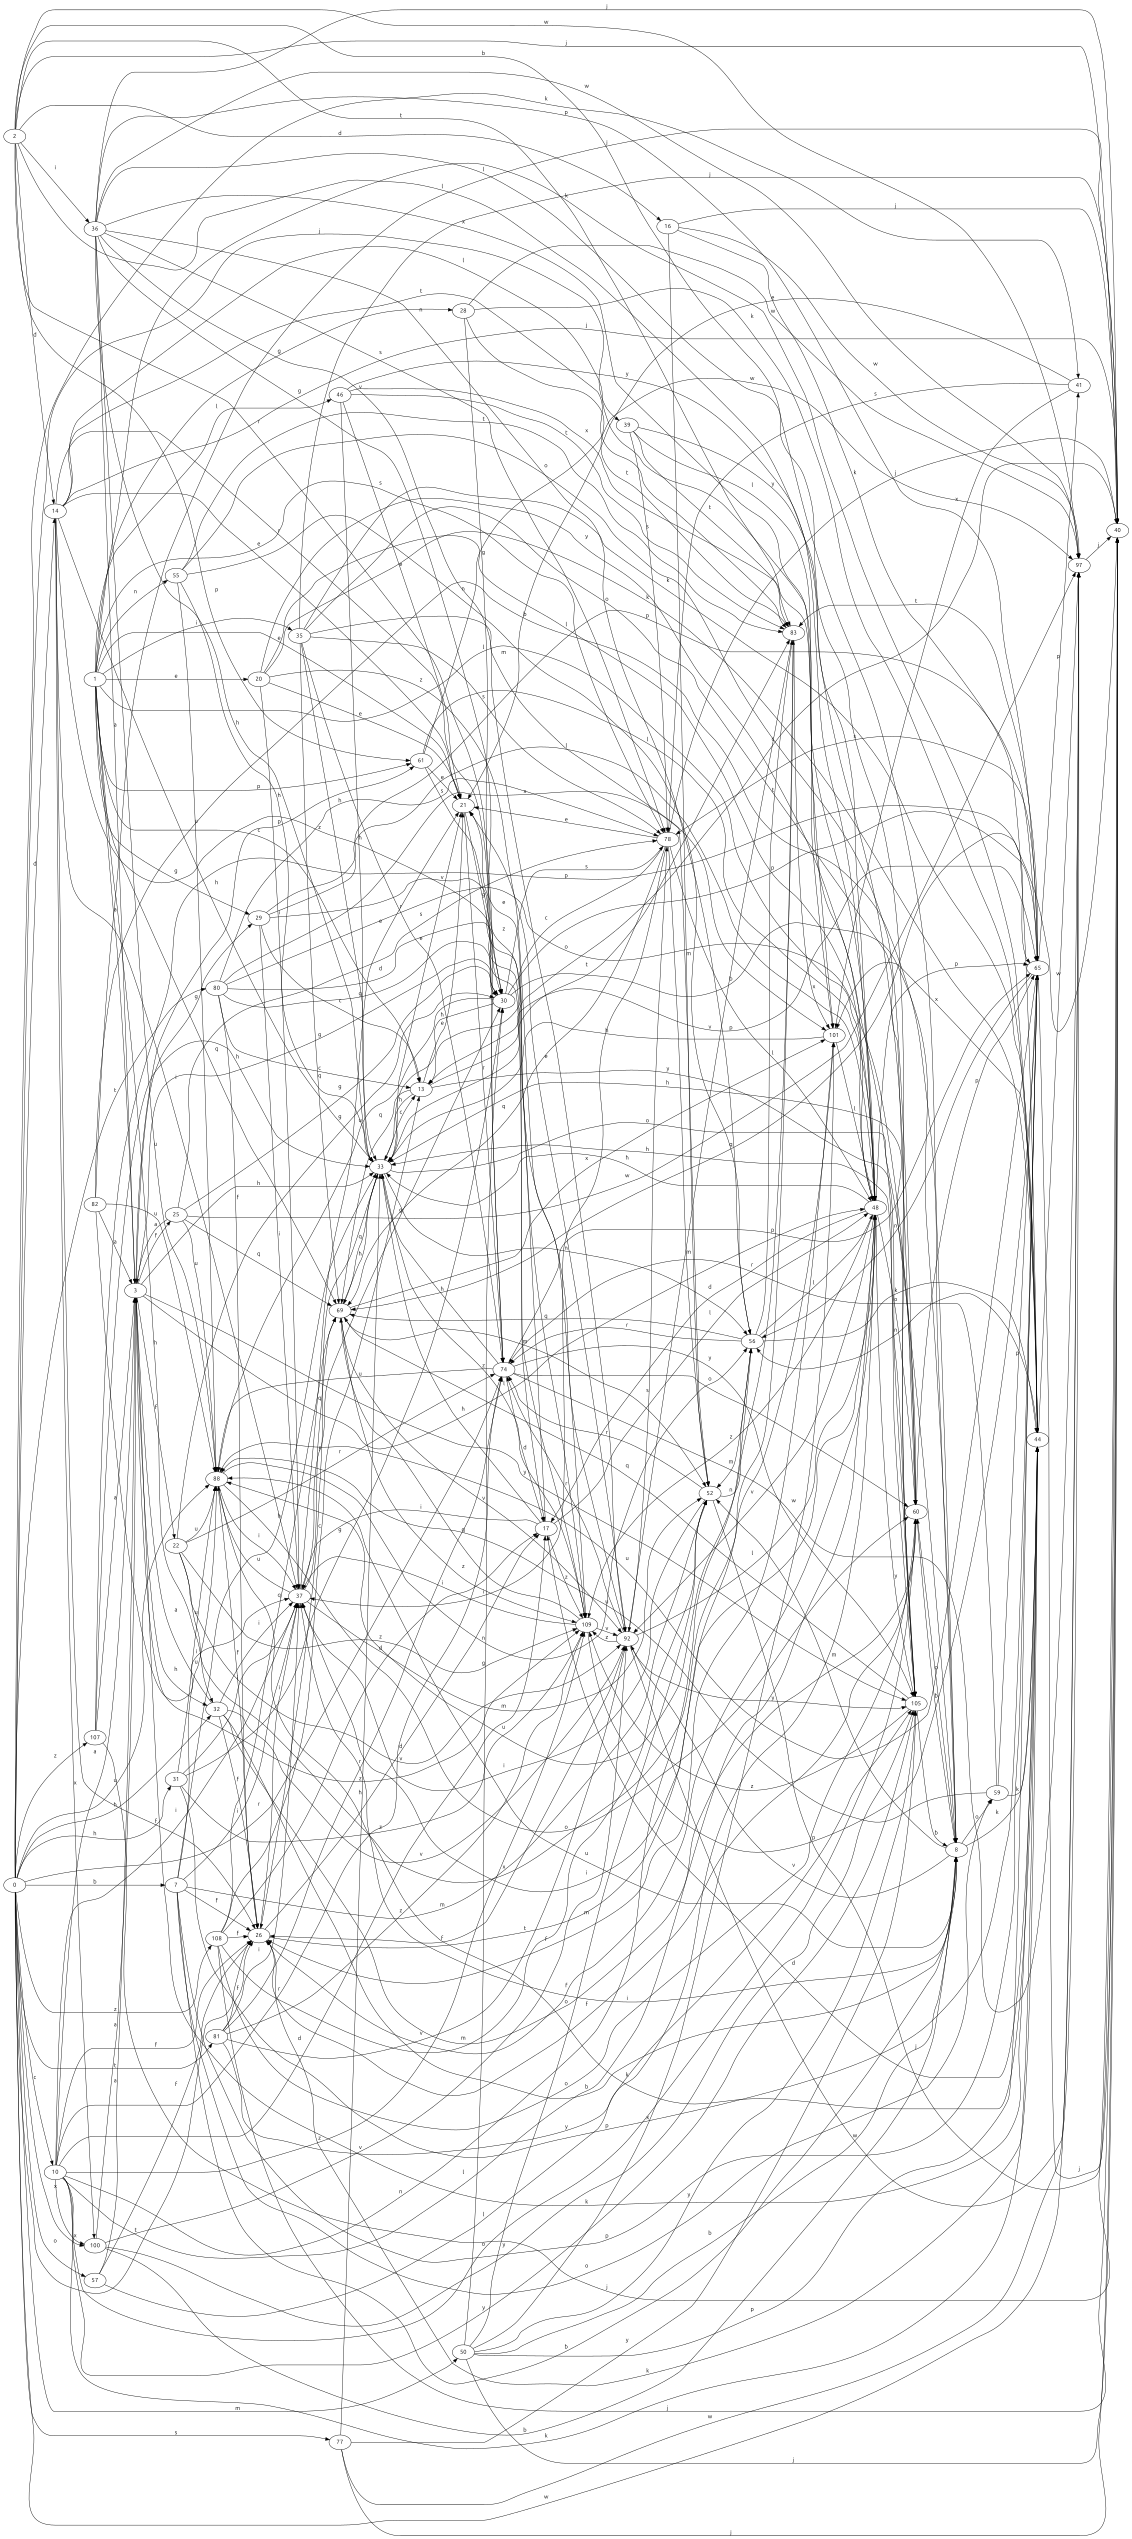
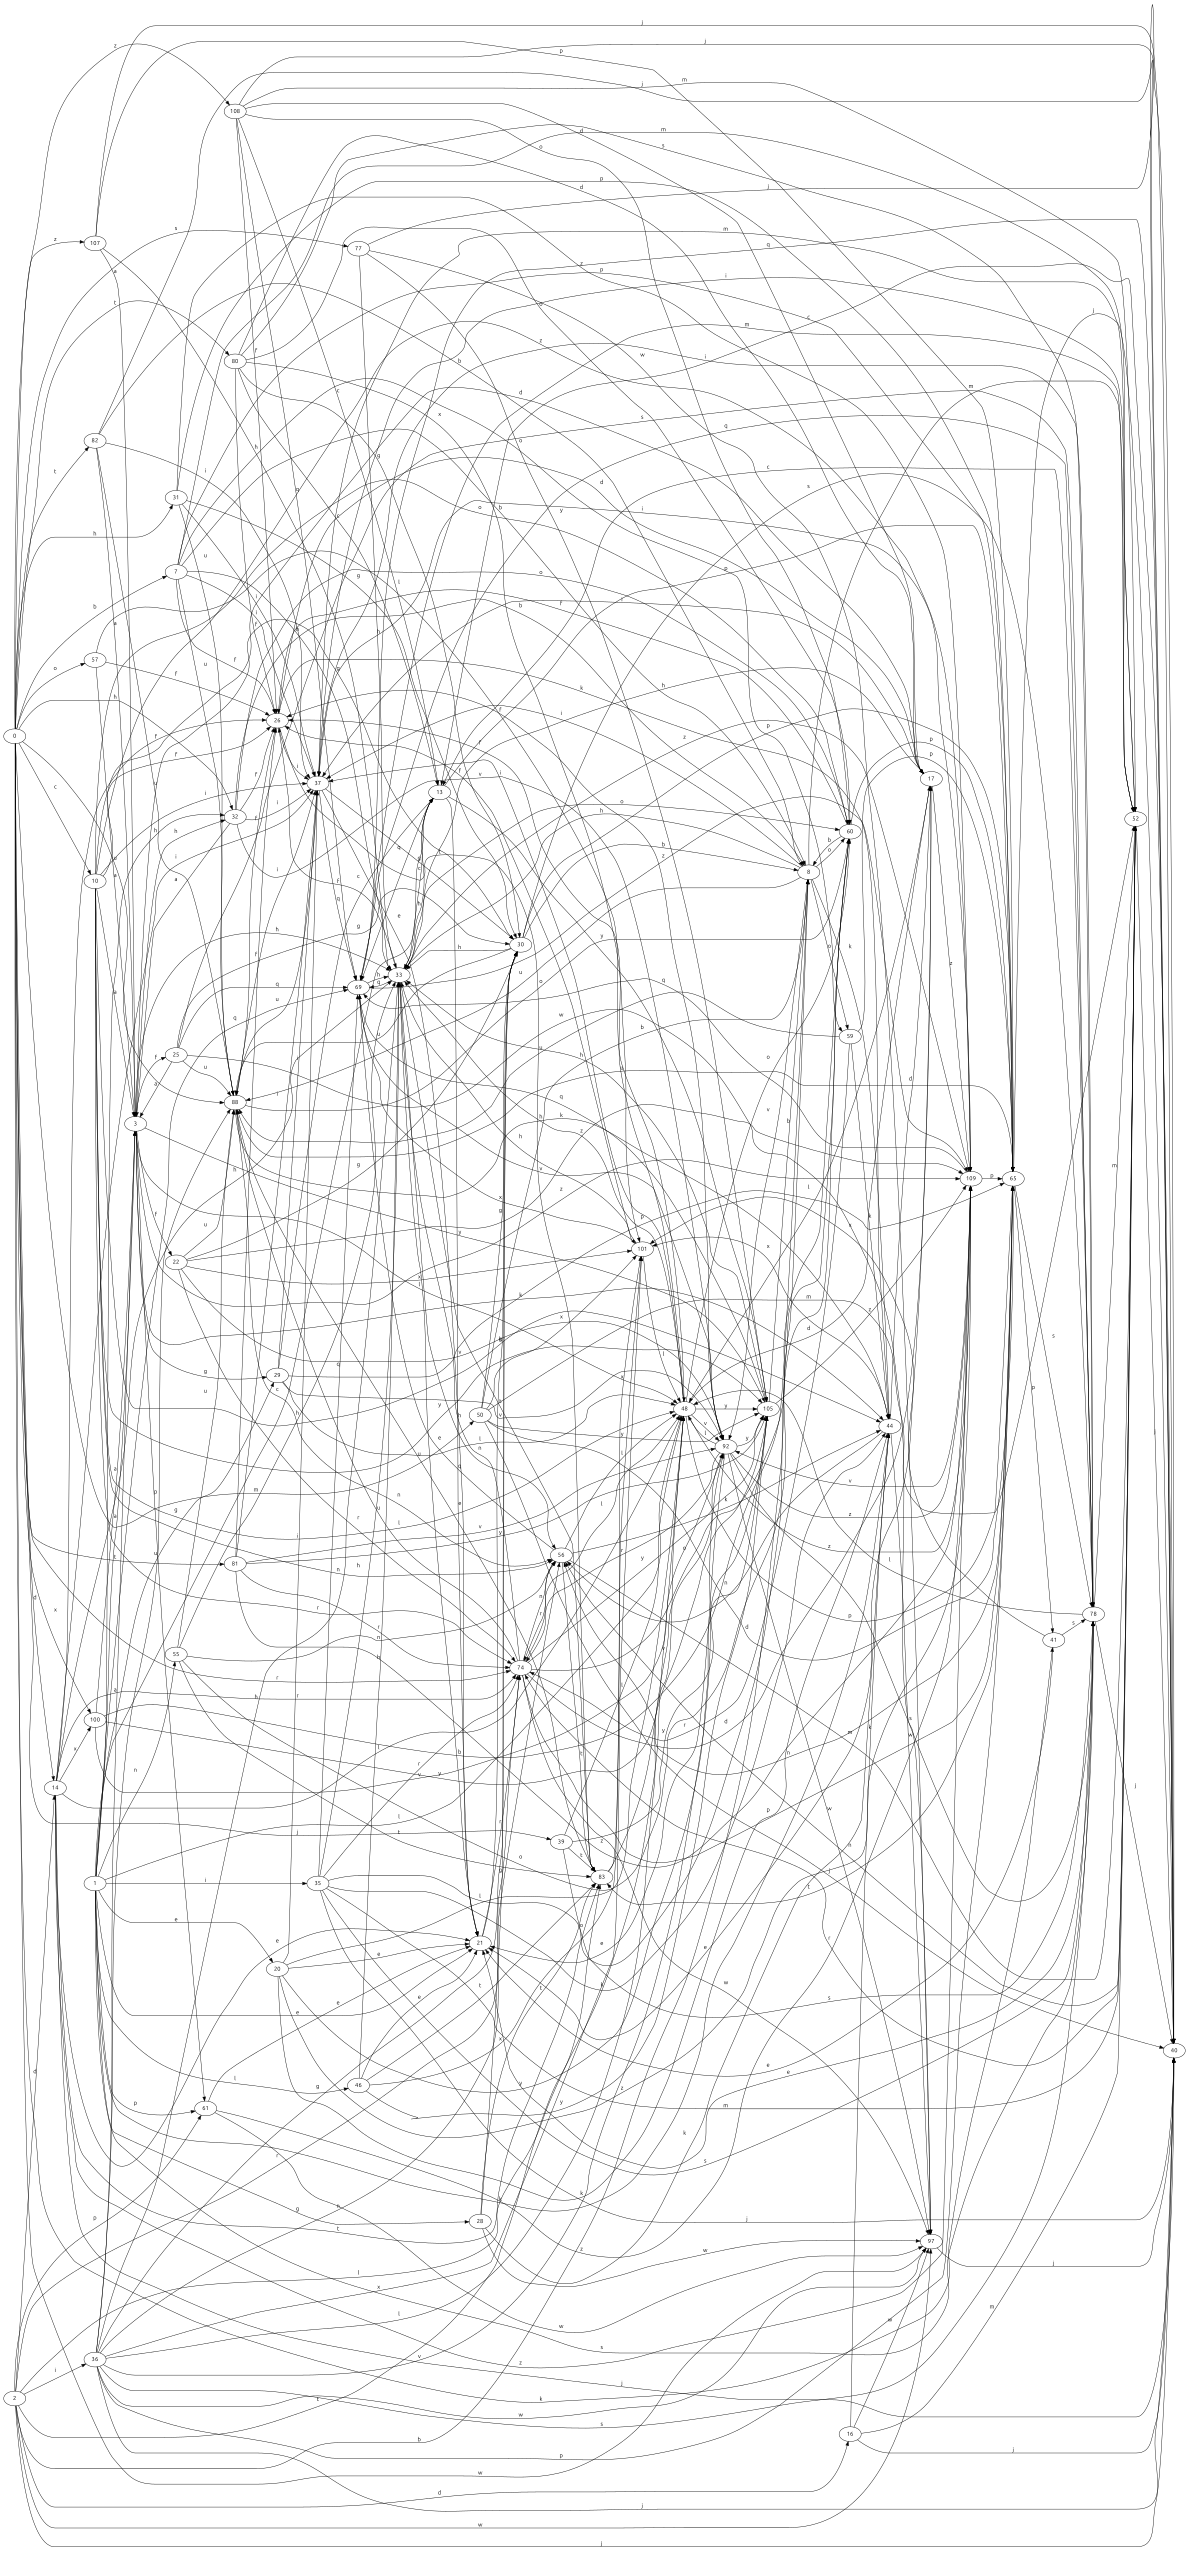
(725, 847) -> (591, 1535)
none -> (538, 1613)
(61, 2215) -> none
(58, 2281) -> (36, 524)
(752, 2309) -> (747, 1627)
